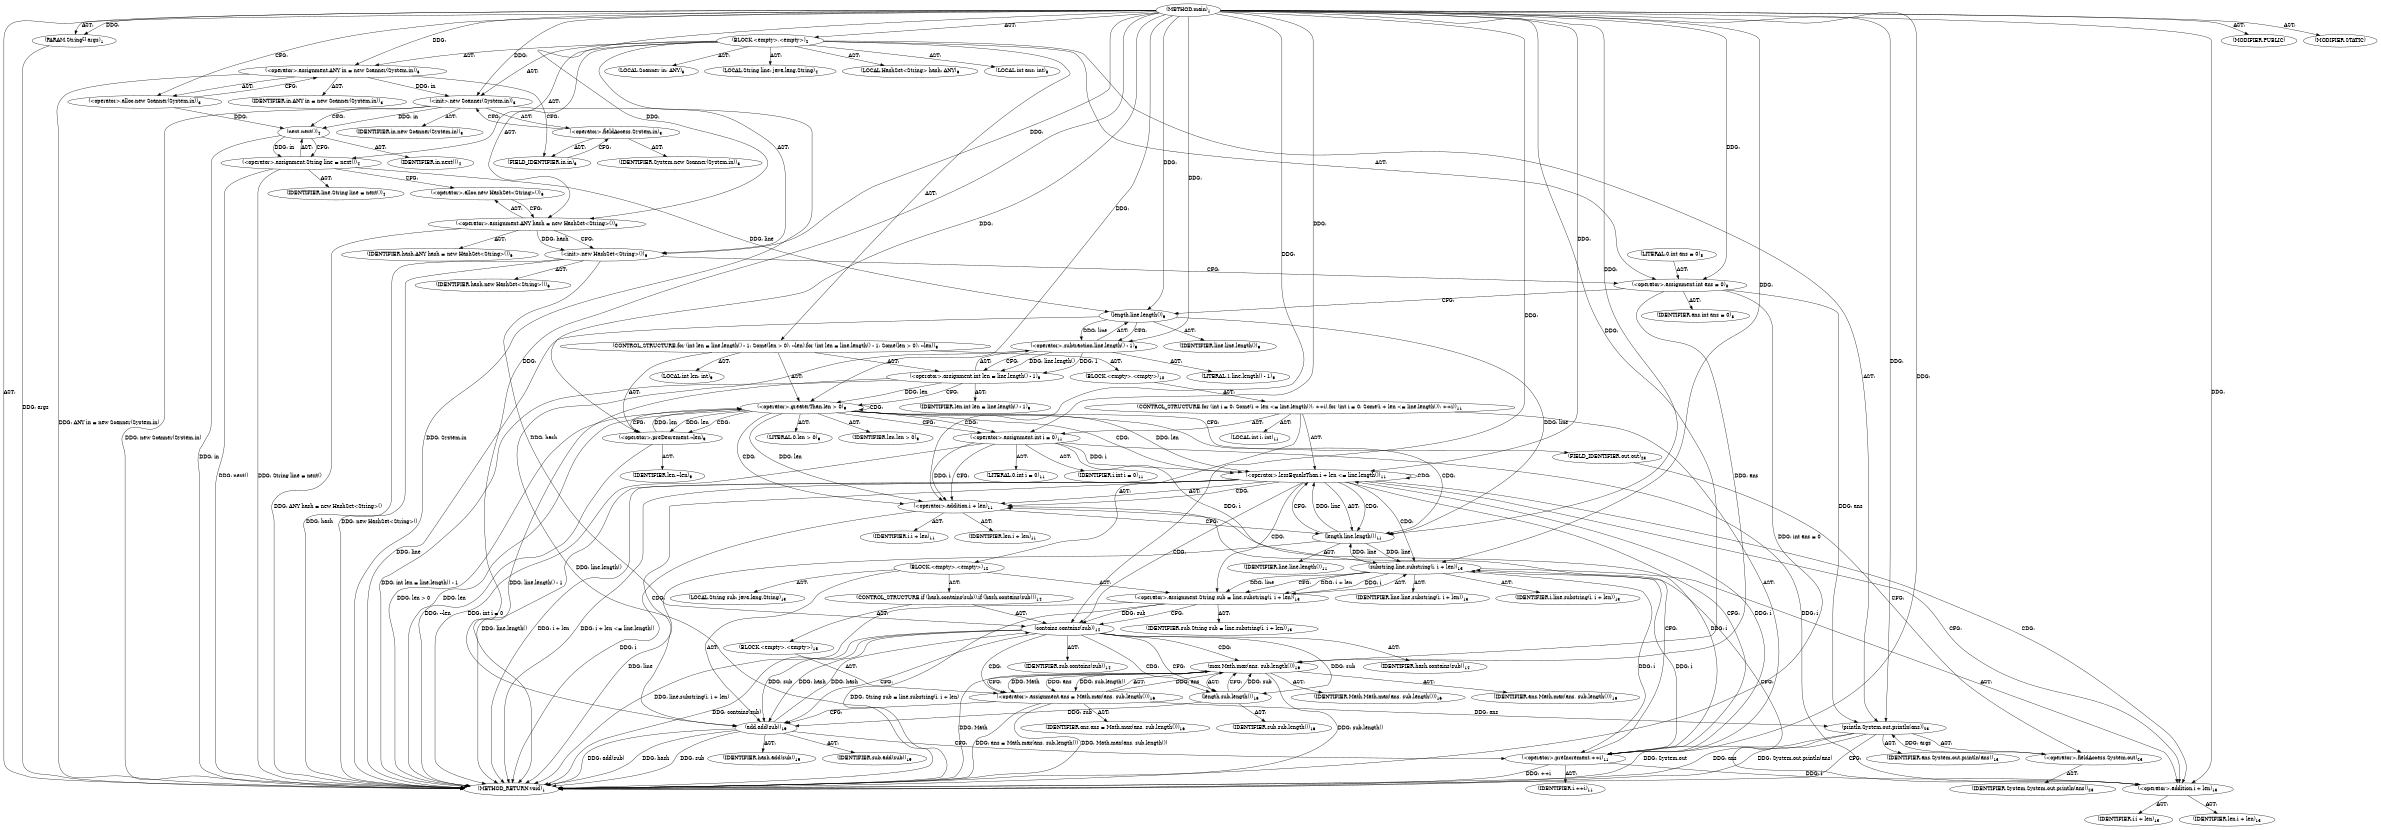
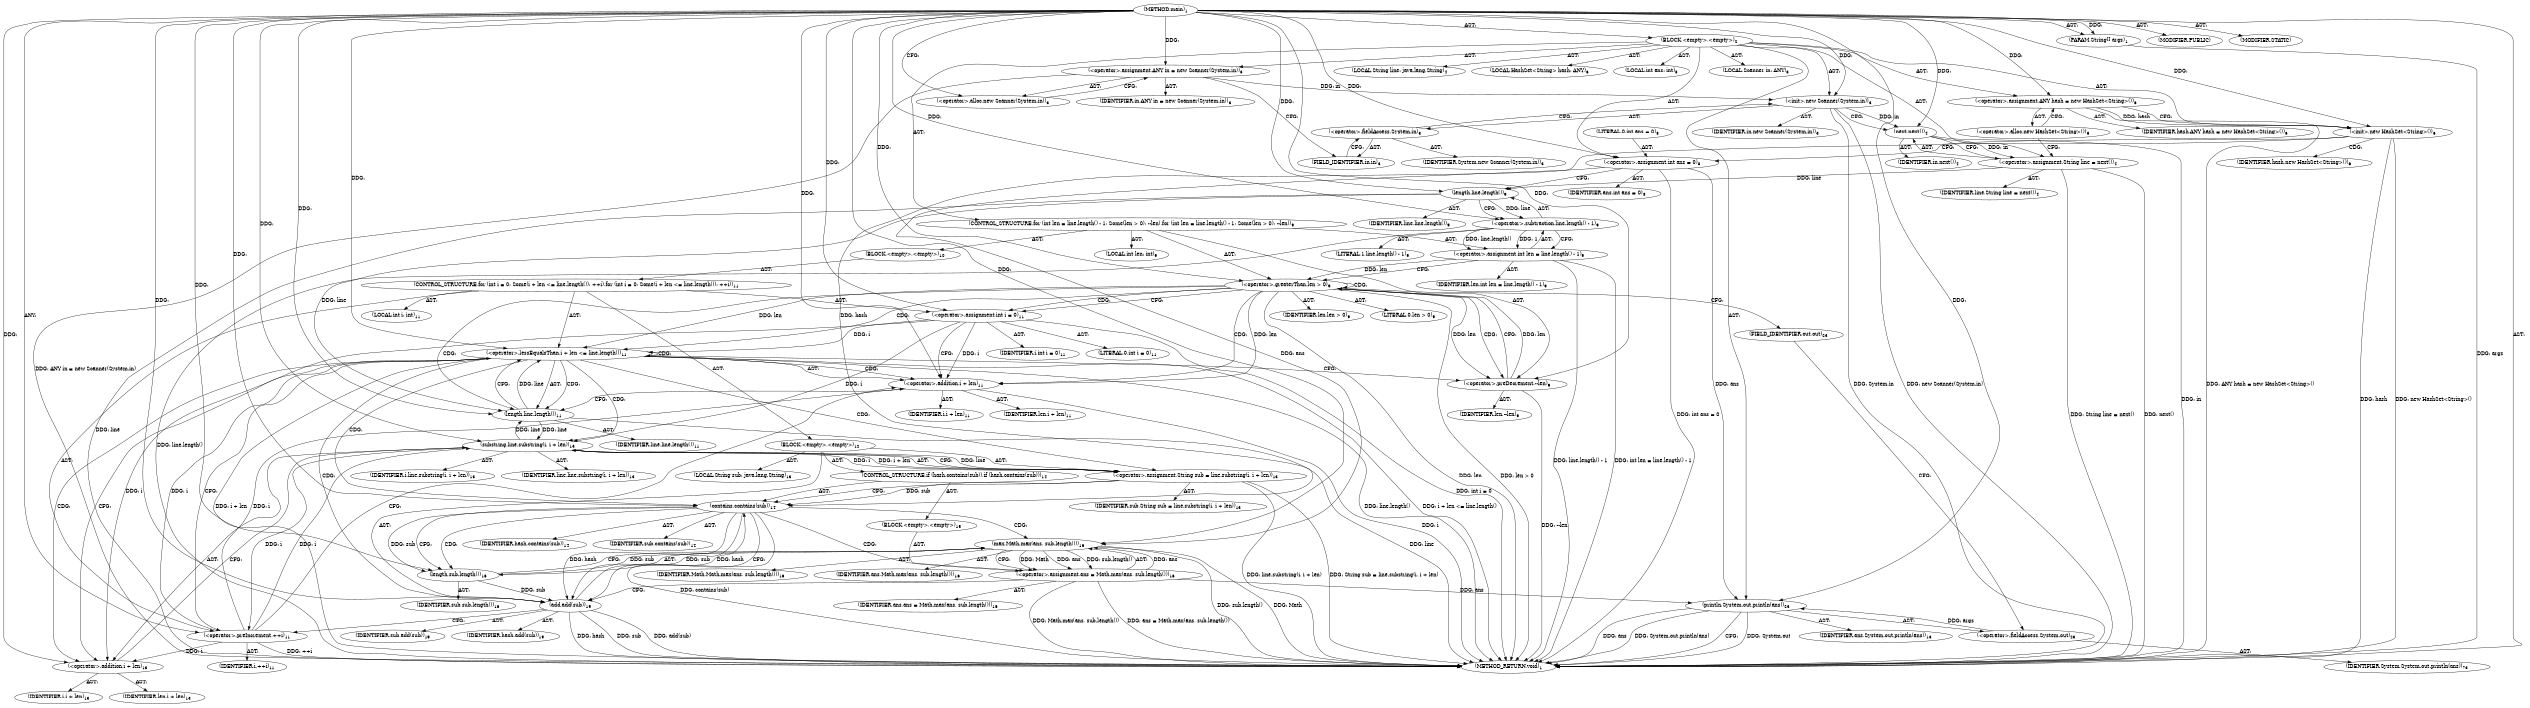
none -> (226, 24)
(227, 118) -> (1611, 14)
(393, 178) -> (2044, 146)
(562, 270) -> (2357, 148)
none -> (1052, 363)
(1924, 377) -> (31, 316)
(2091, 789) -> (2465, 666)
